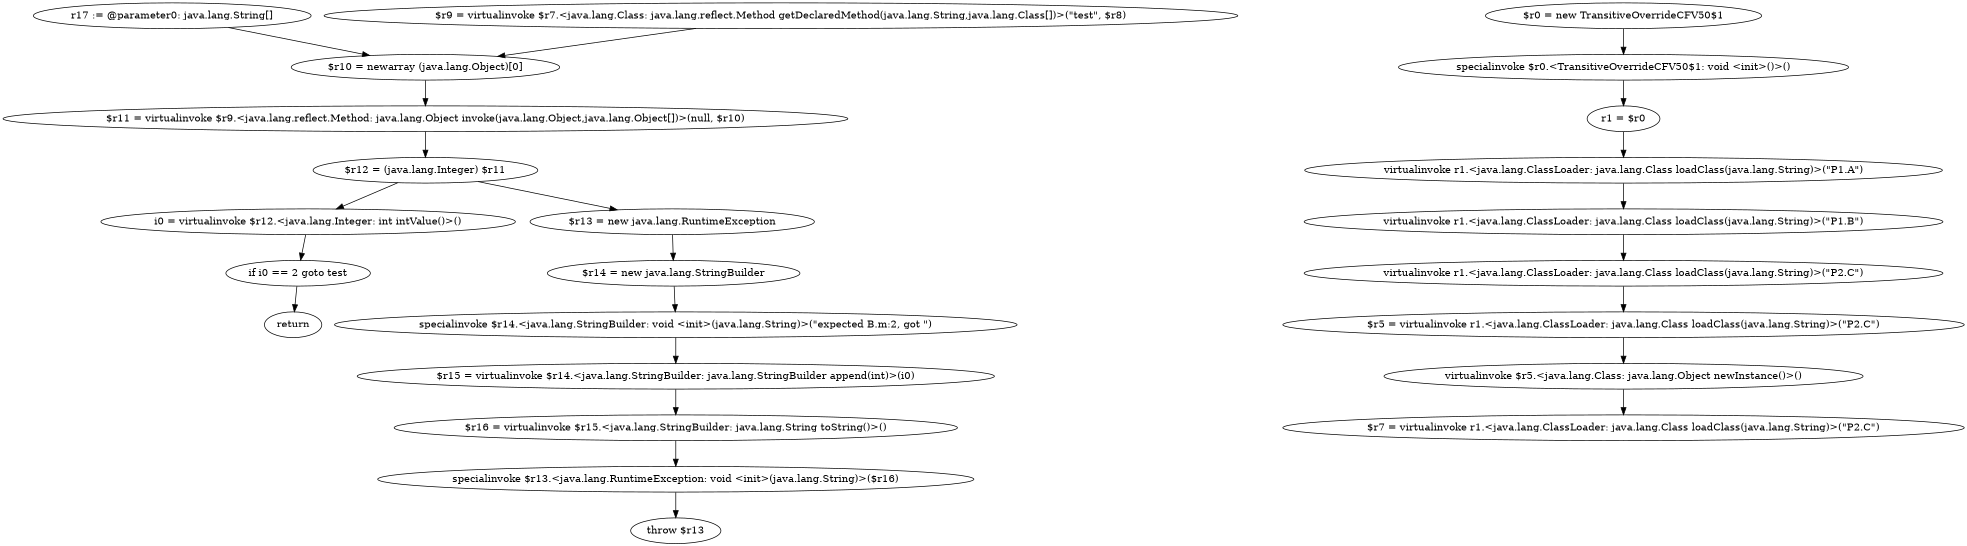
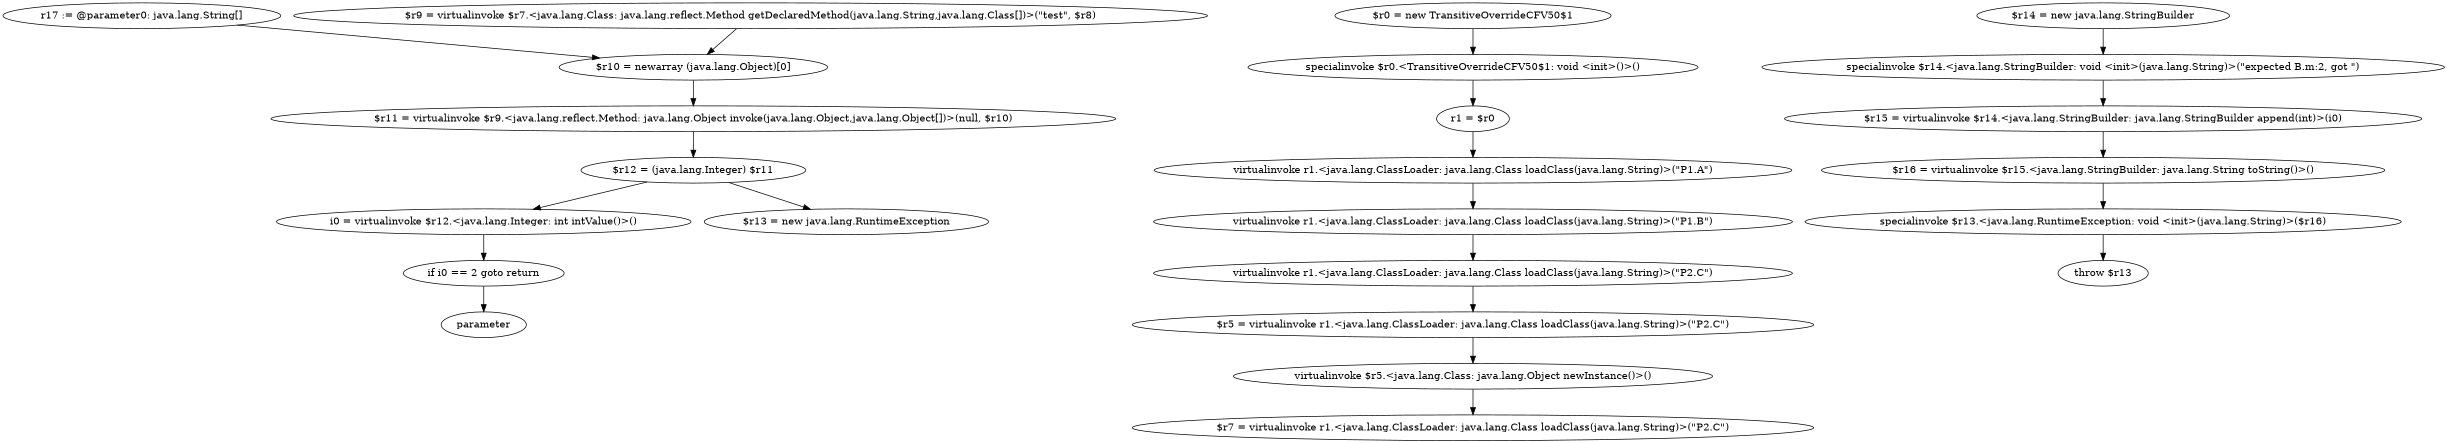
(673, 244) -> none
(298, 273) -> (484, 273)
(293, 325) -> (484, 325)
